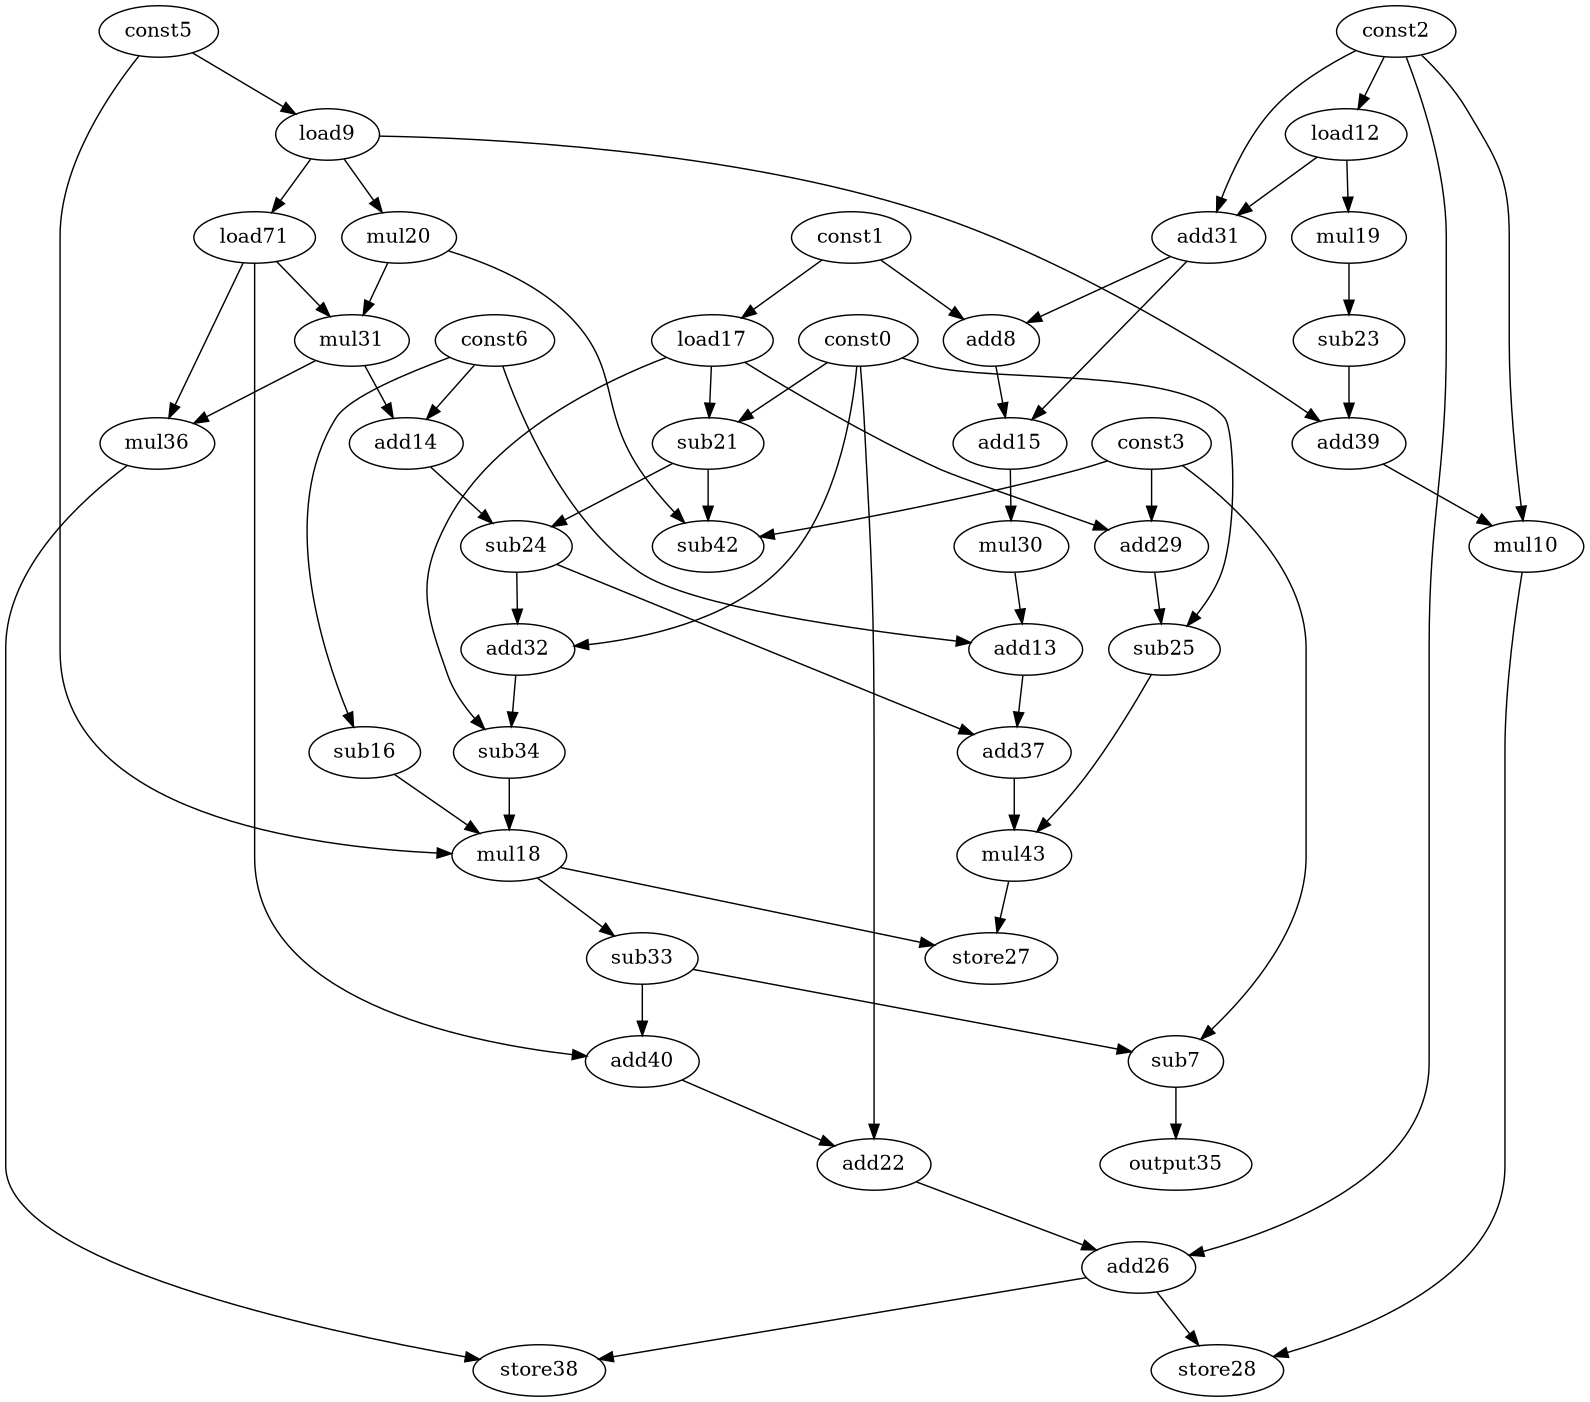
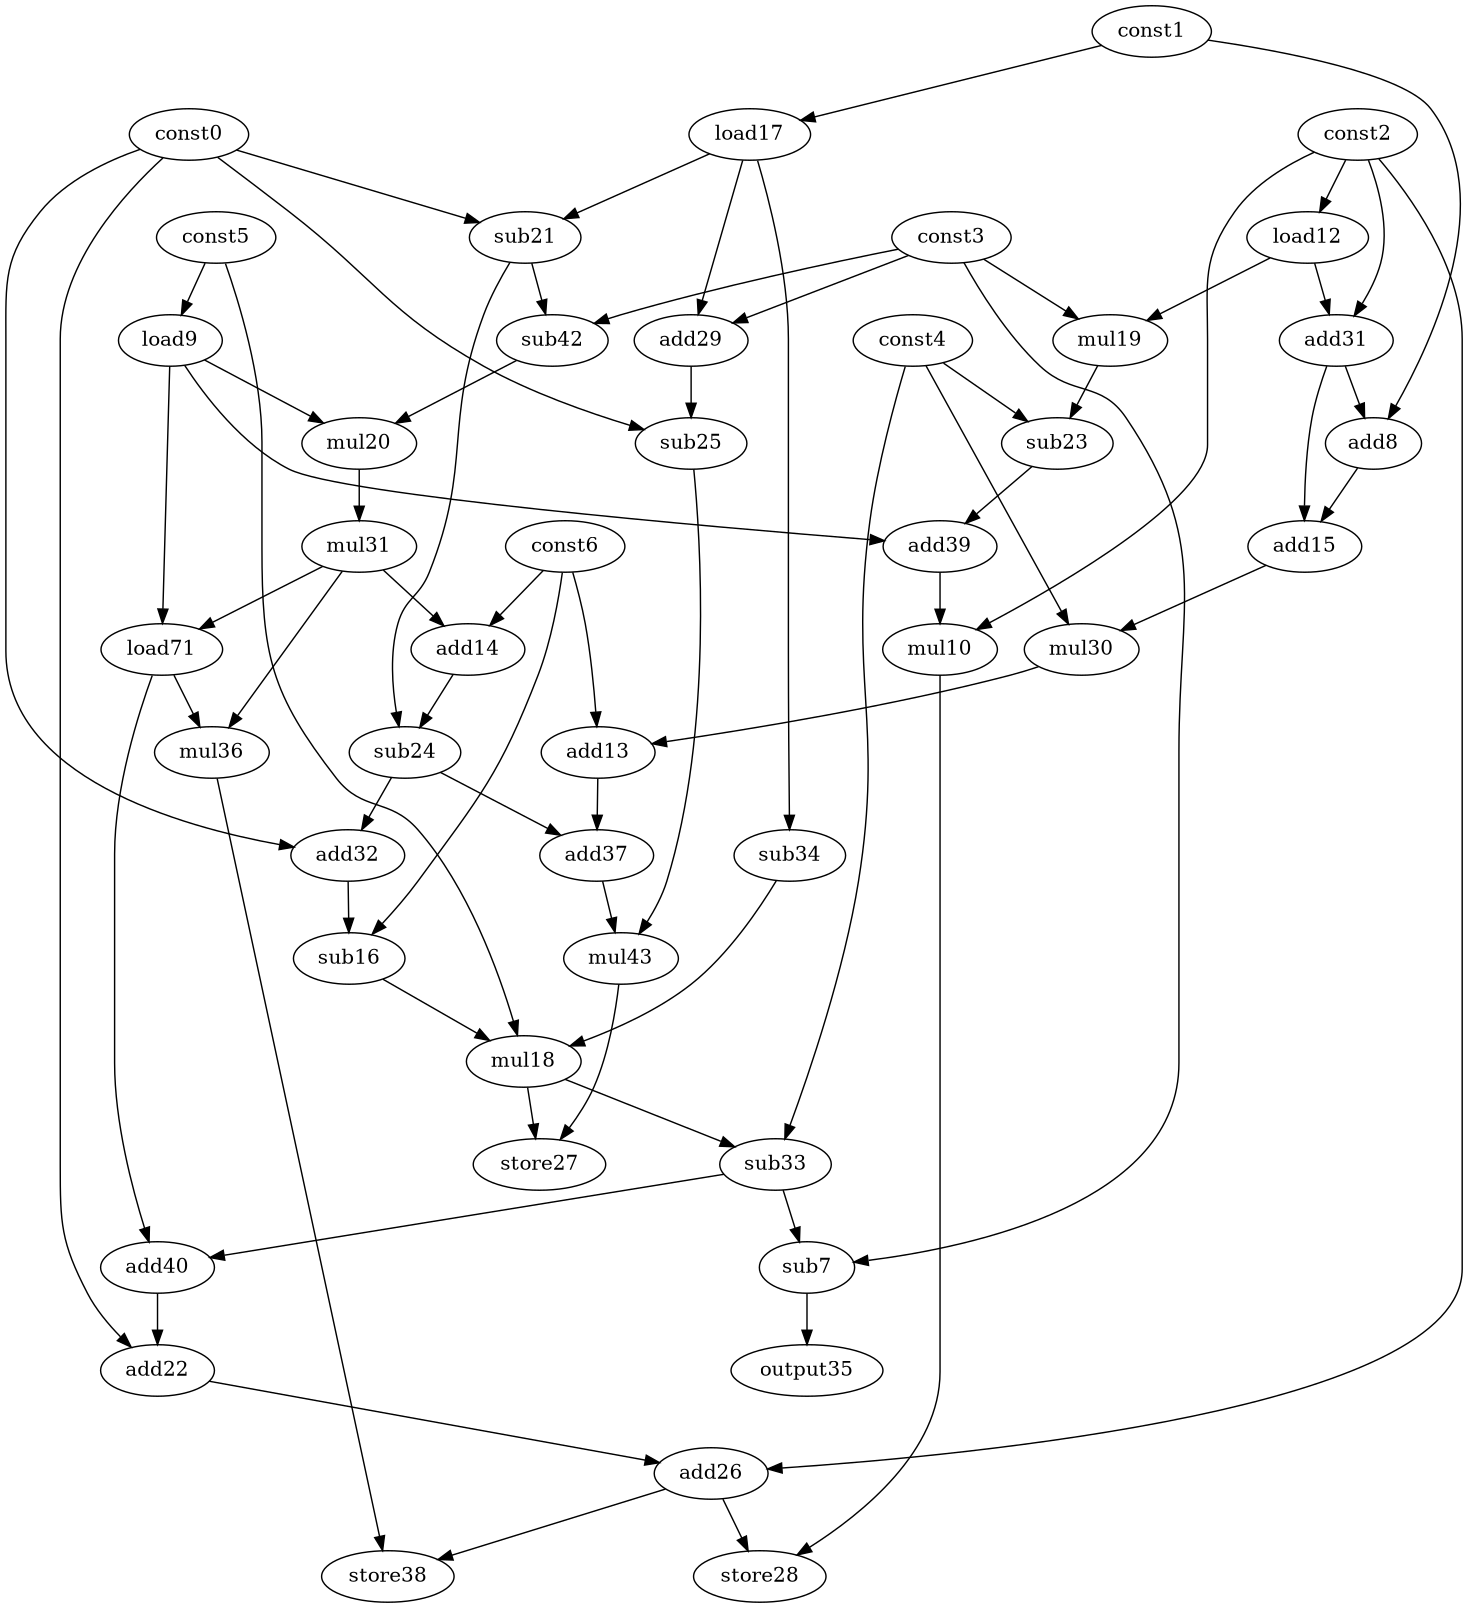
(298, 284) -> (273, 592)
none -> (1025, 285)
none -> (913, 340)
(595, 351) -> (454, 393)
(514, 694) -> (348, 900)
